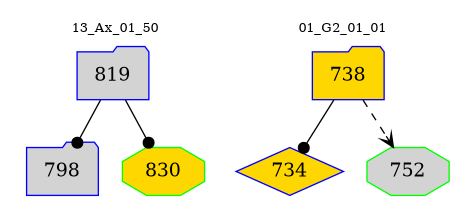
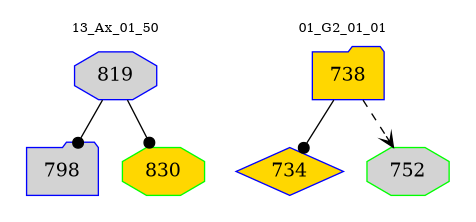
(113, 76) -> (116, 76)
